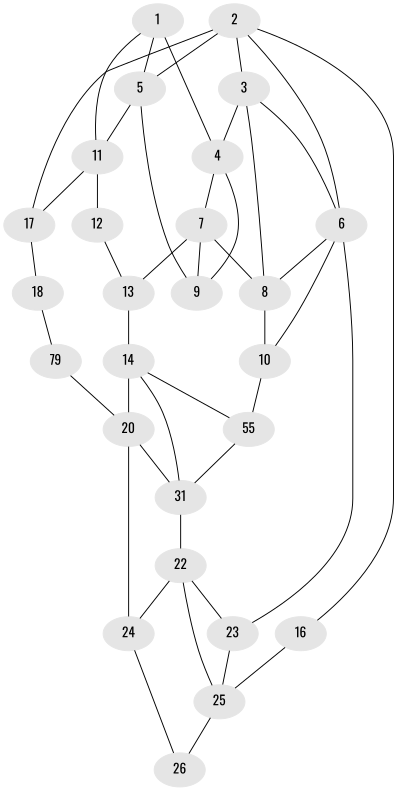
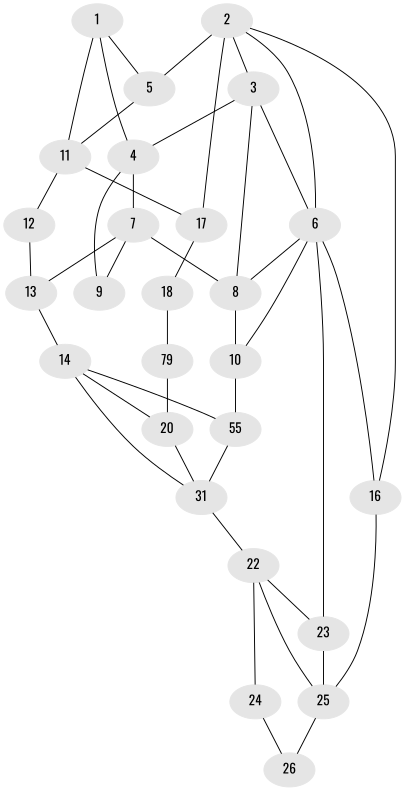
(154, 195) -> none
none -> (356, 359)
(129, 532) -> none
